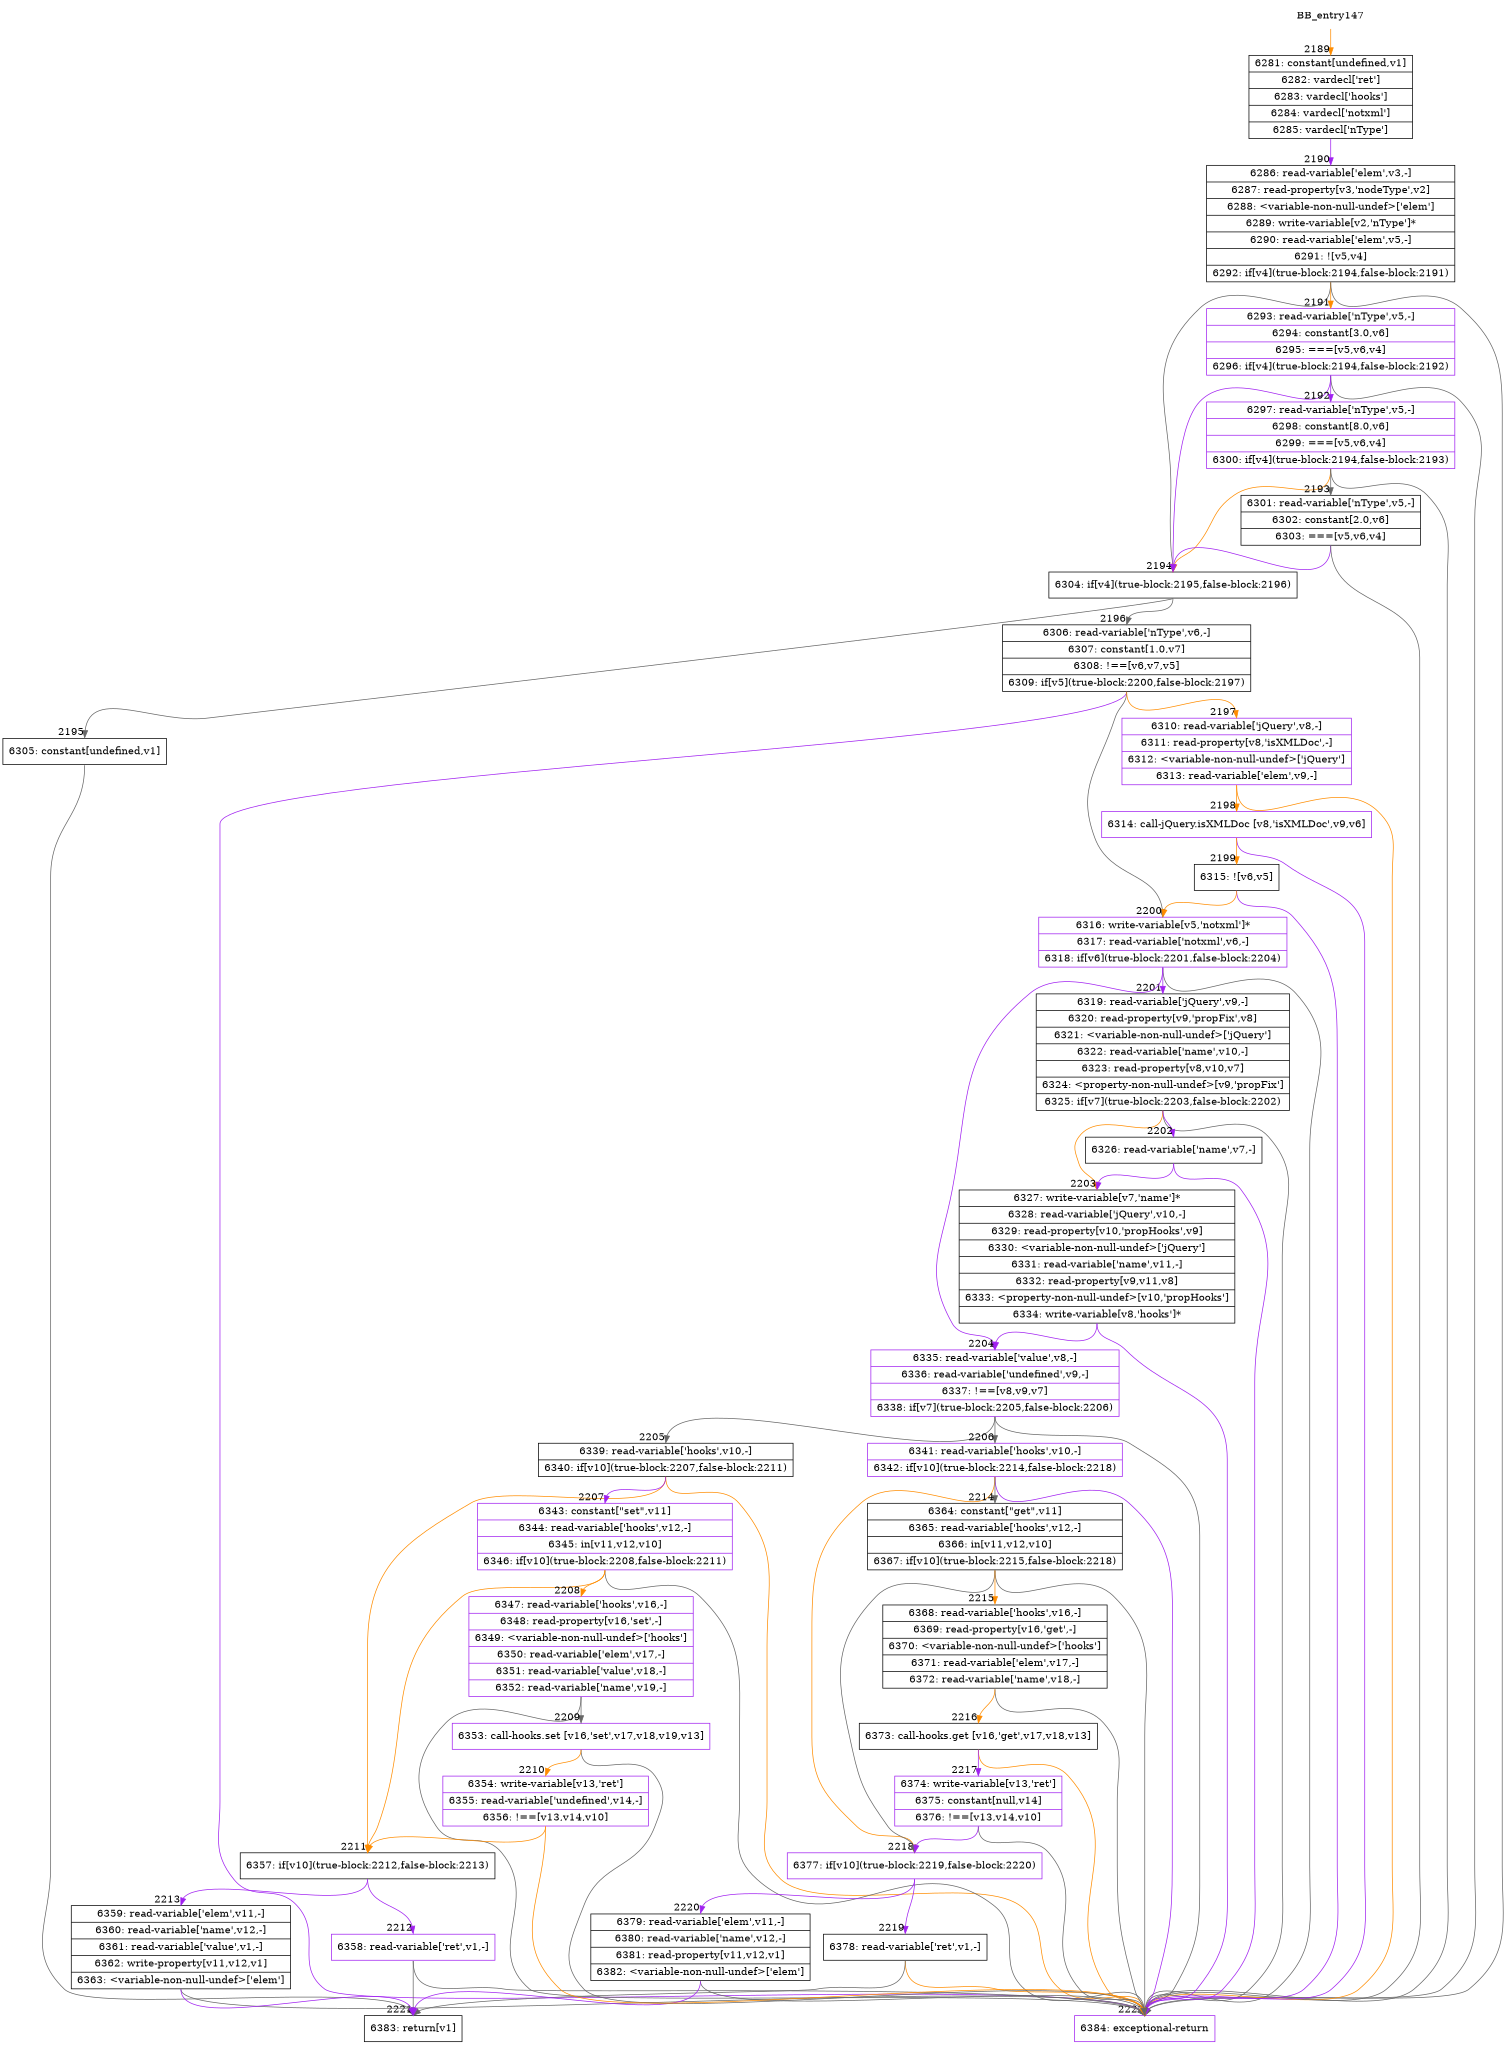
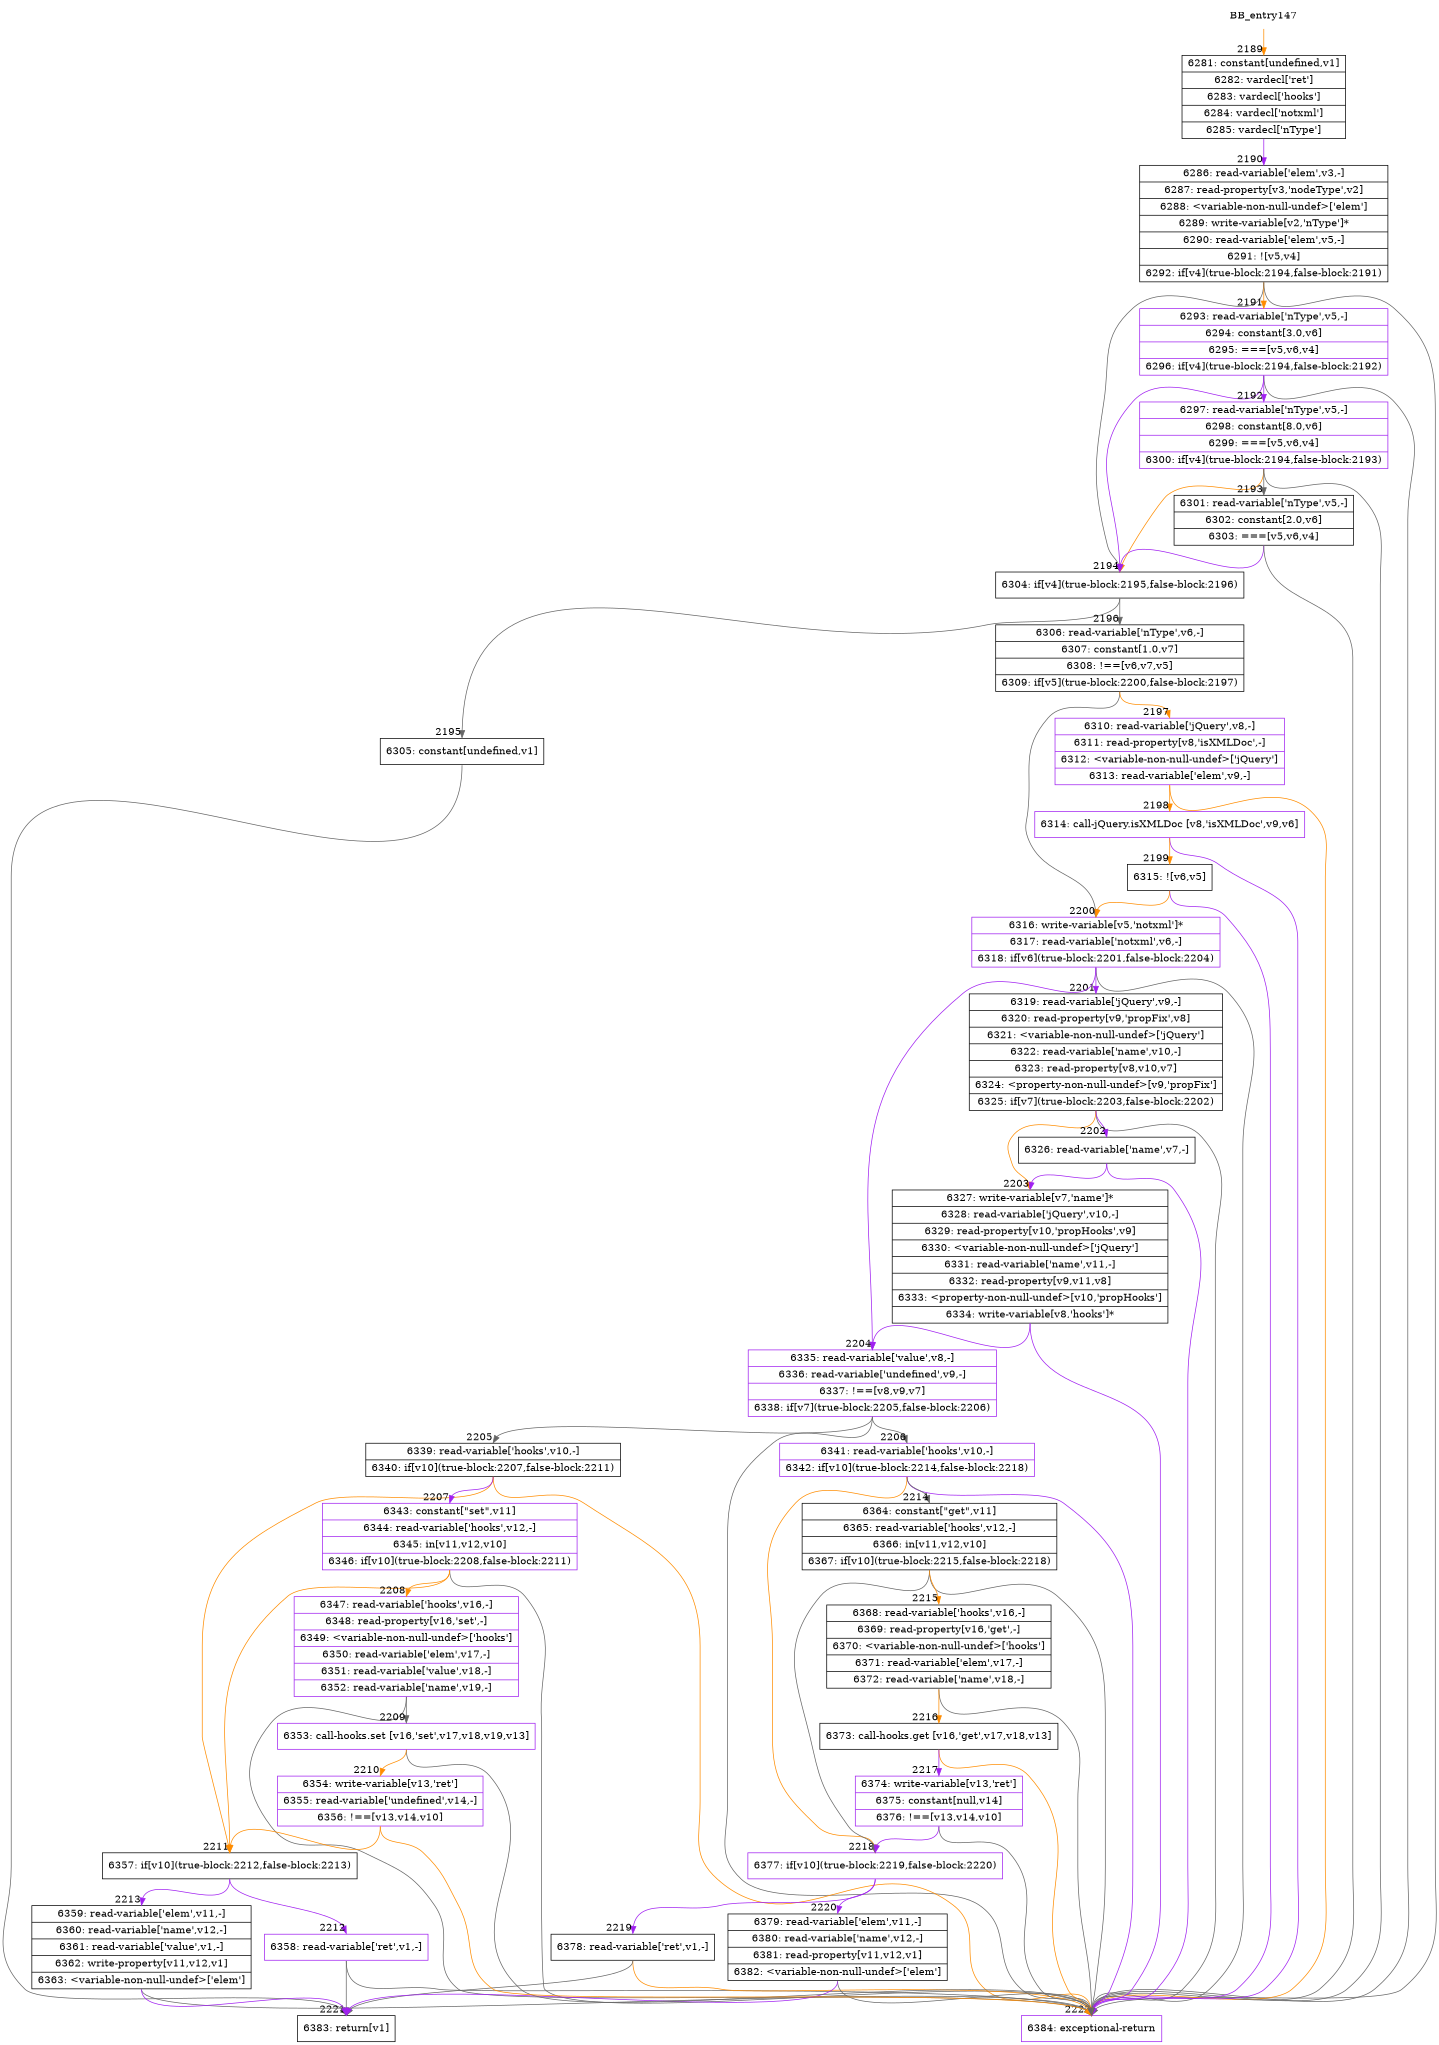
(220, 1383) -> none
